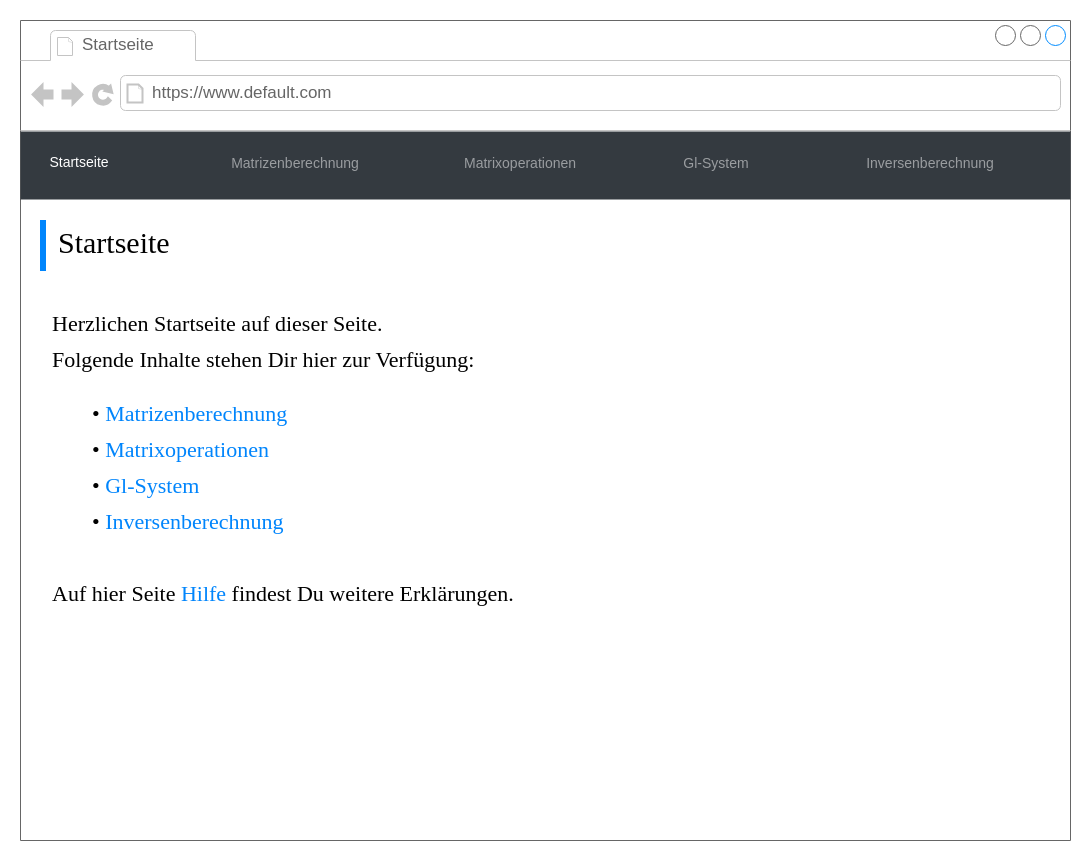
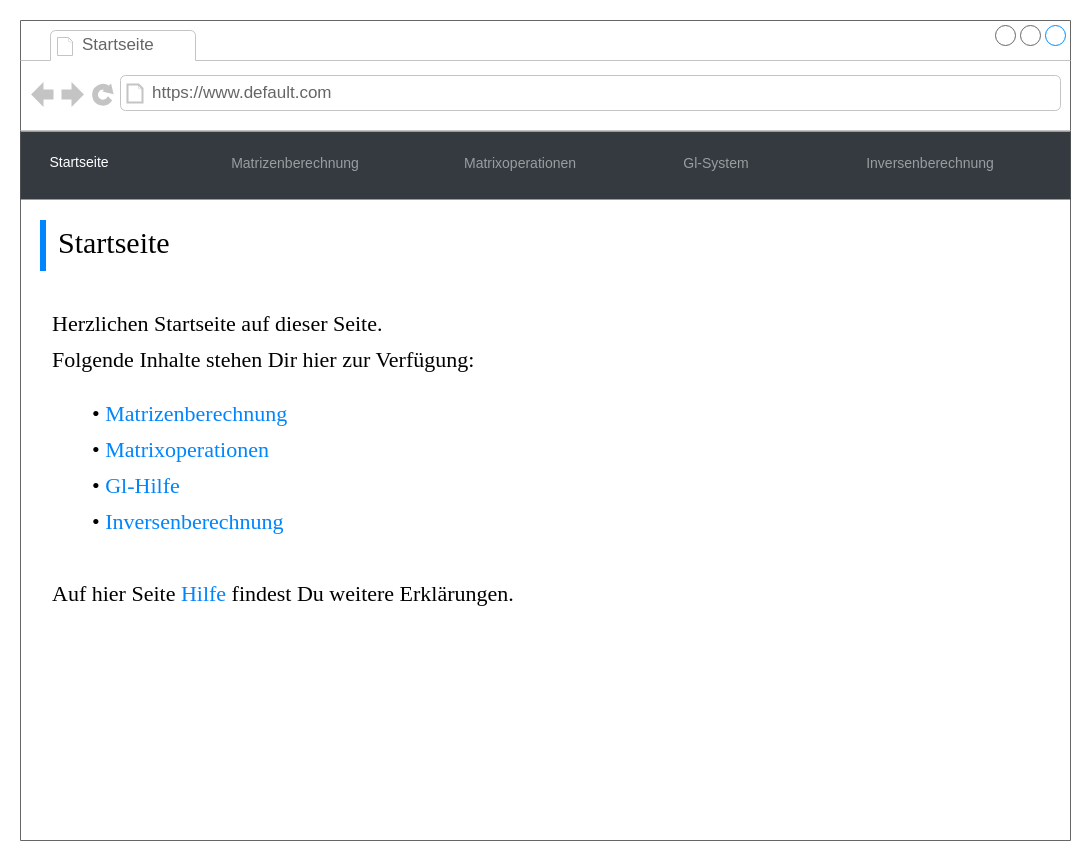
(257, 466) -> (257, 466)
